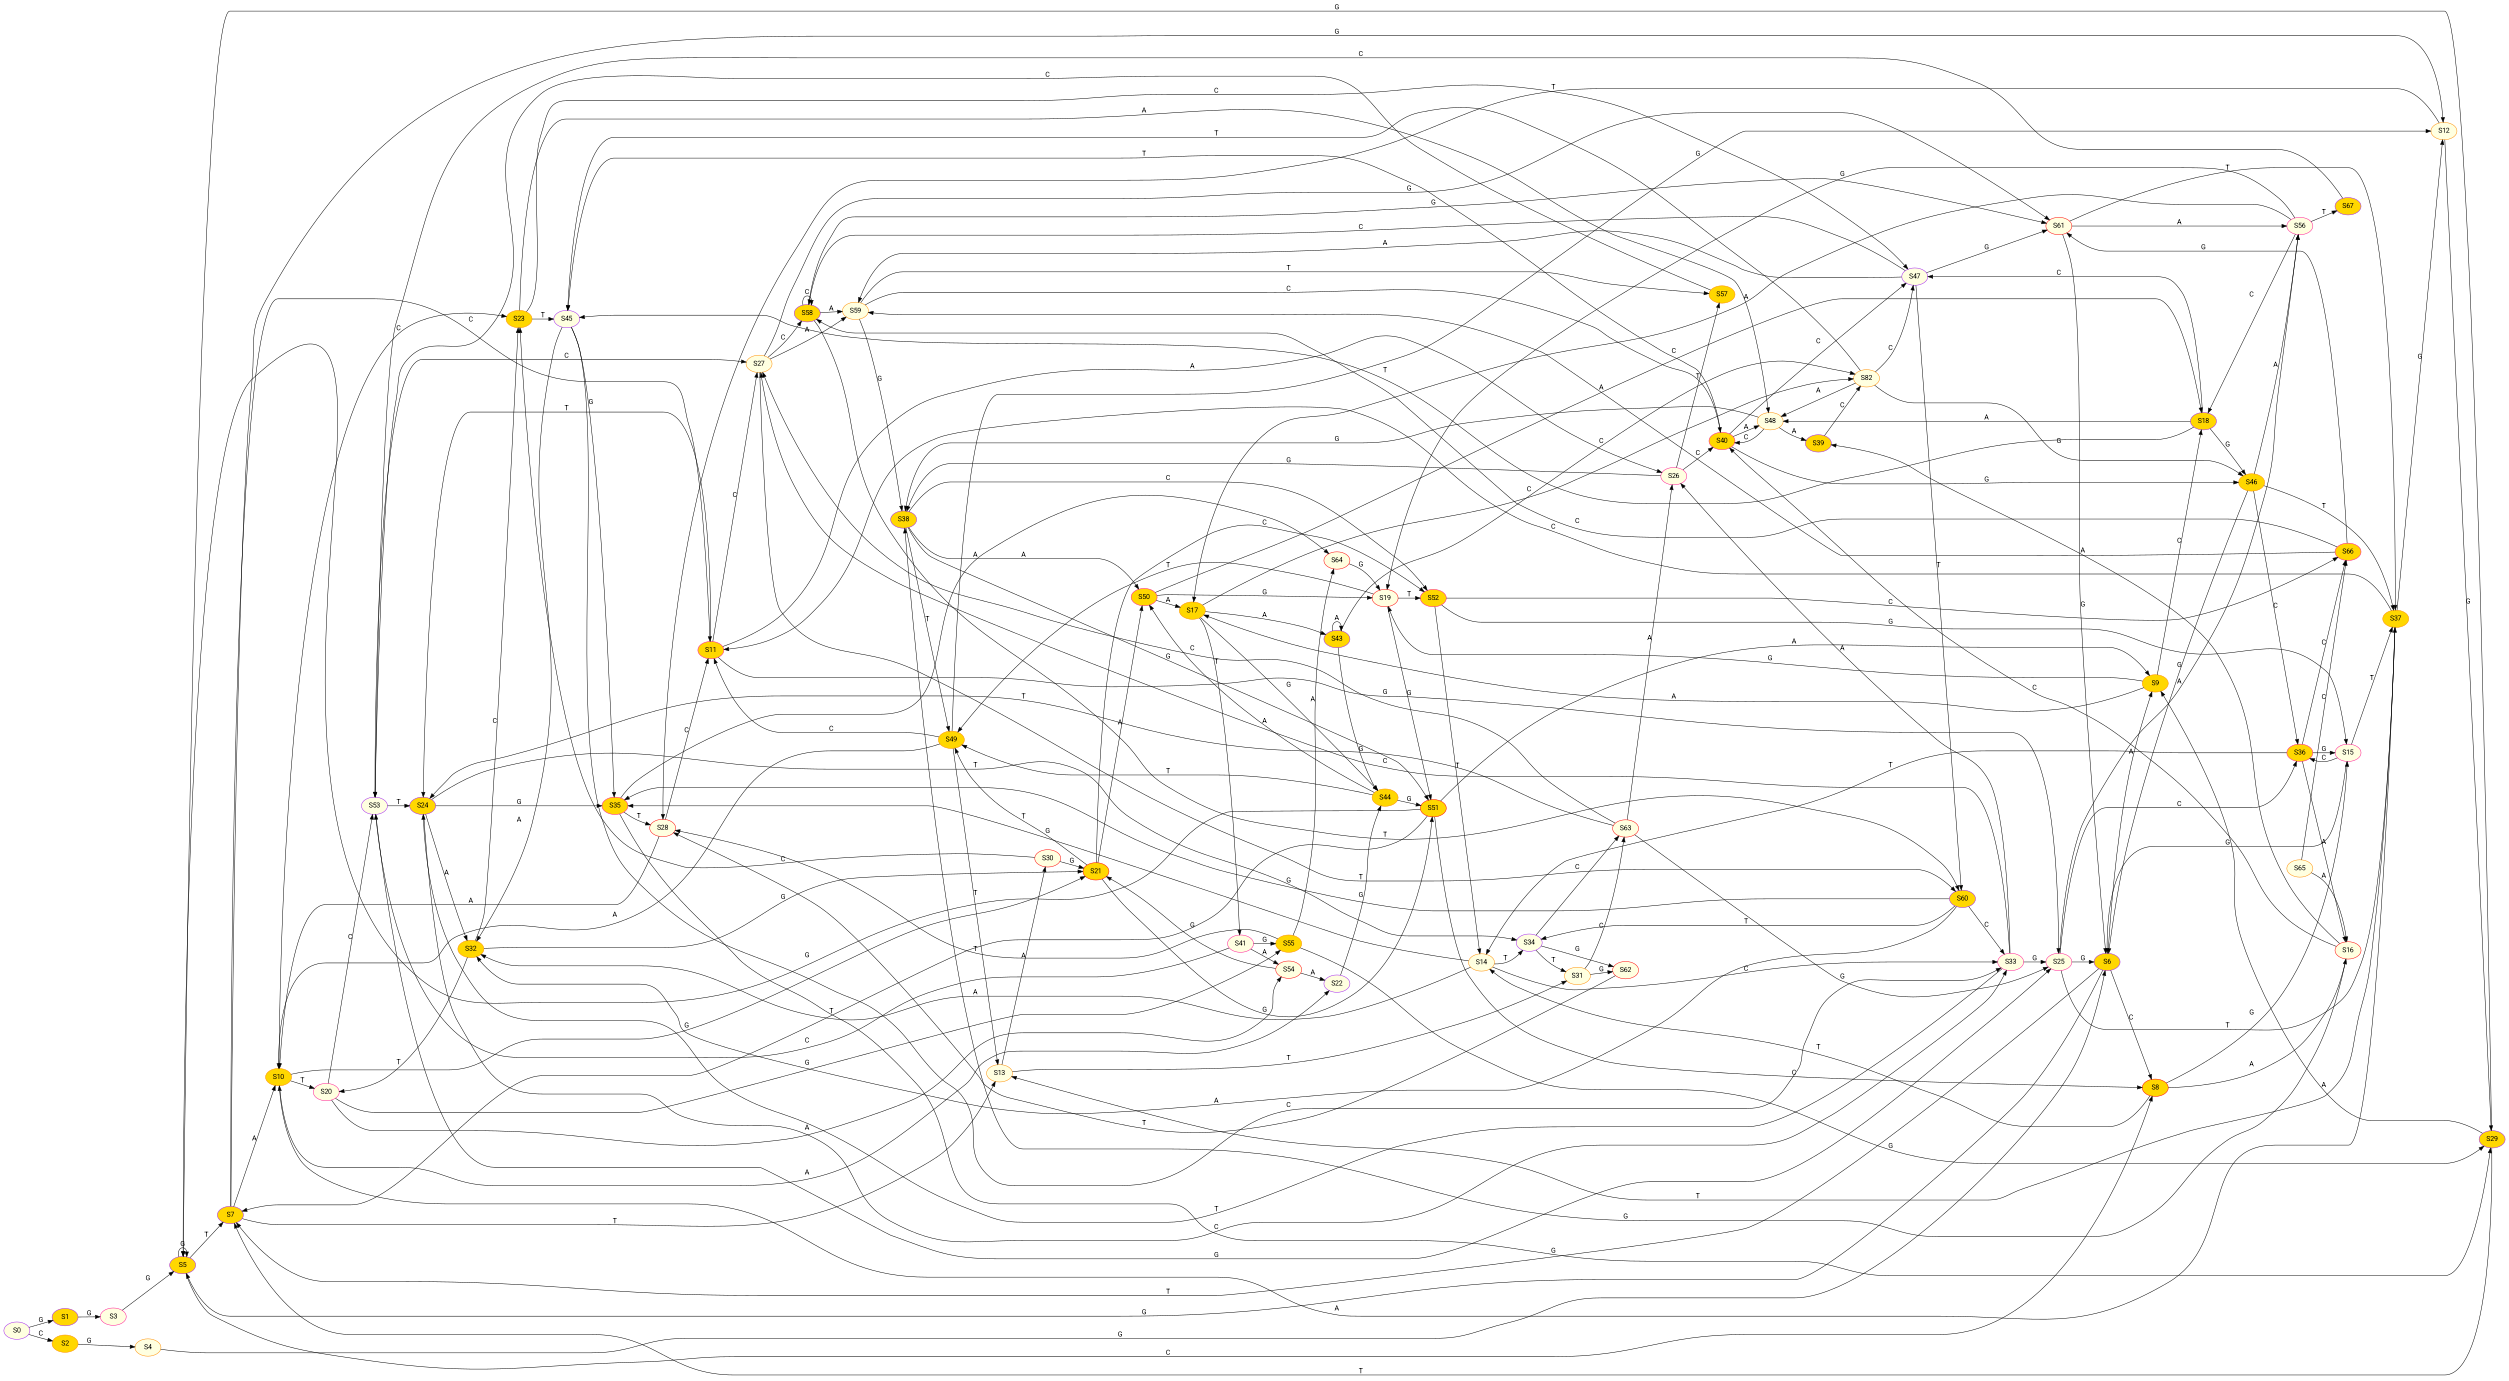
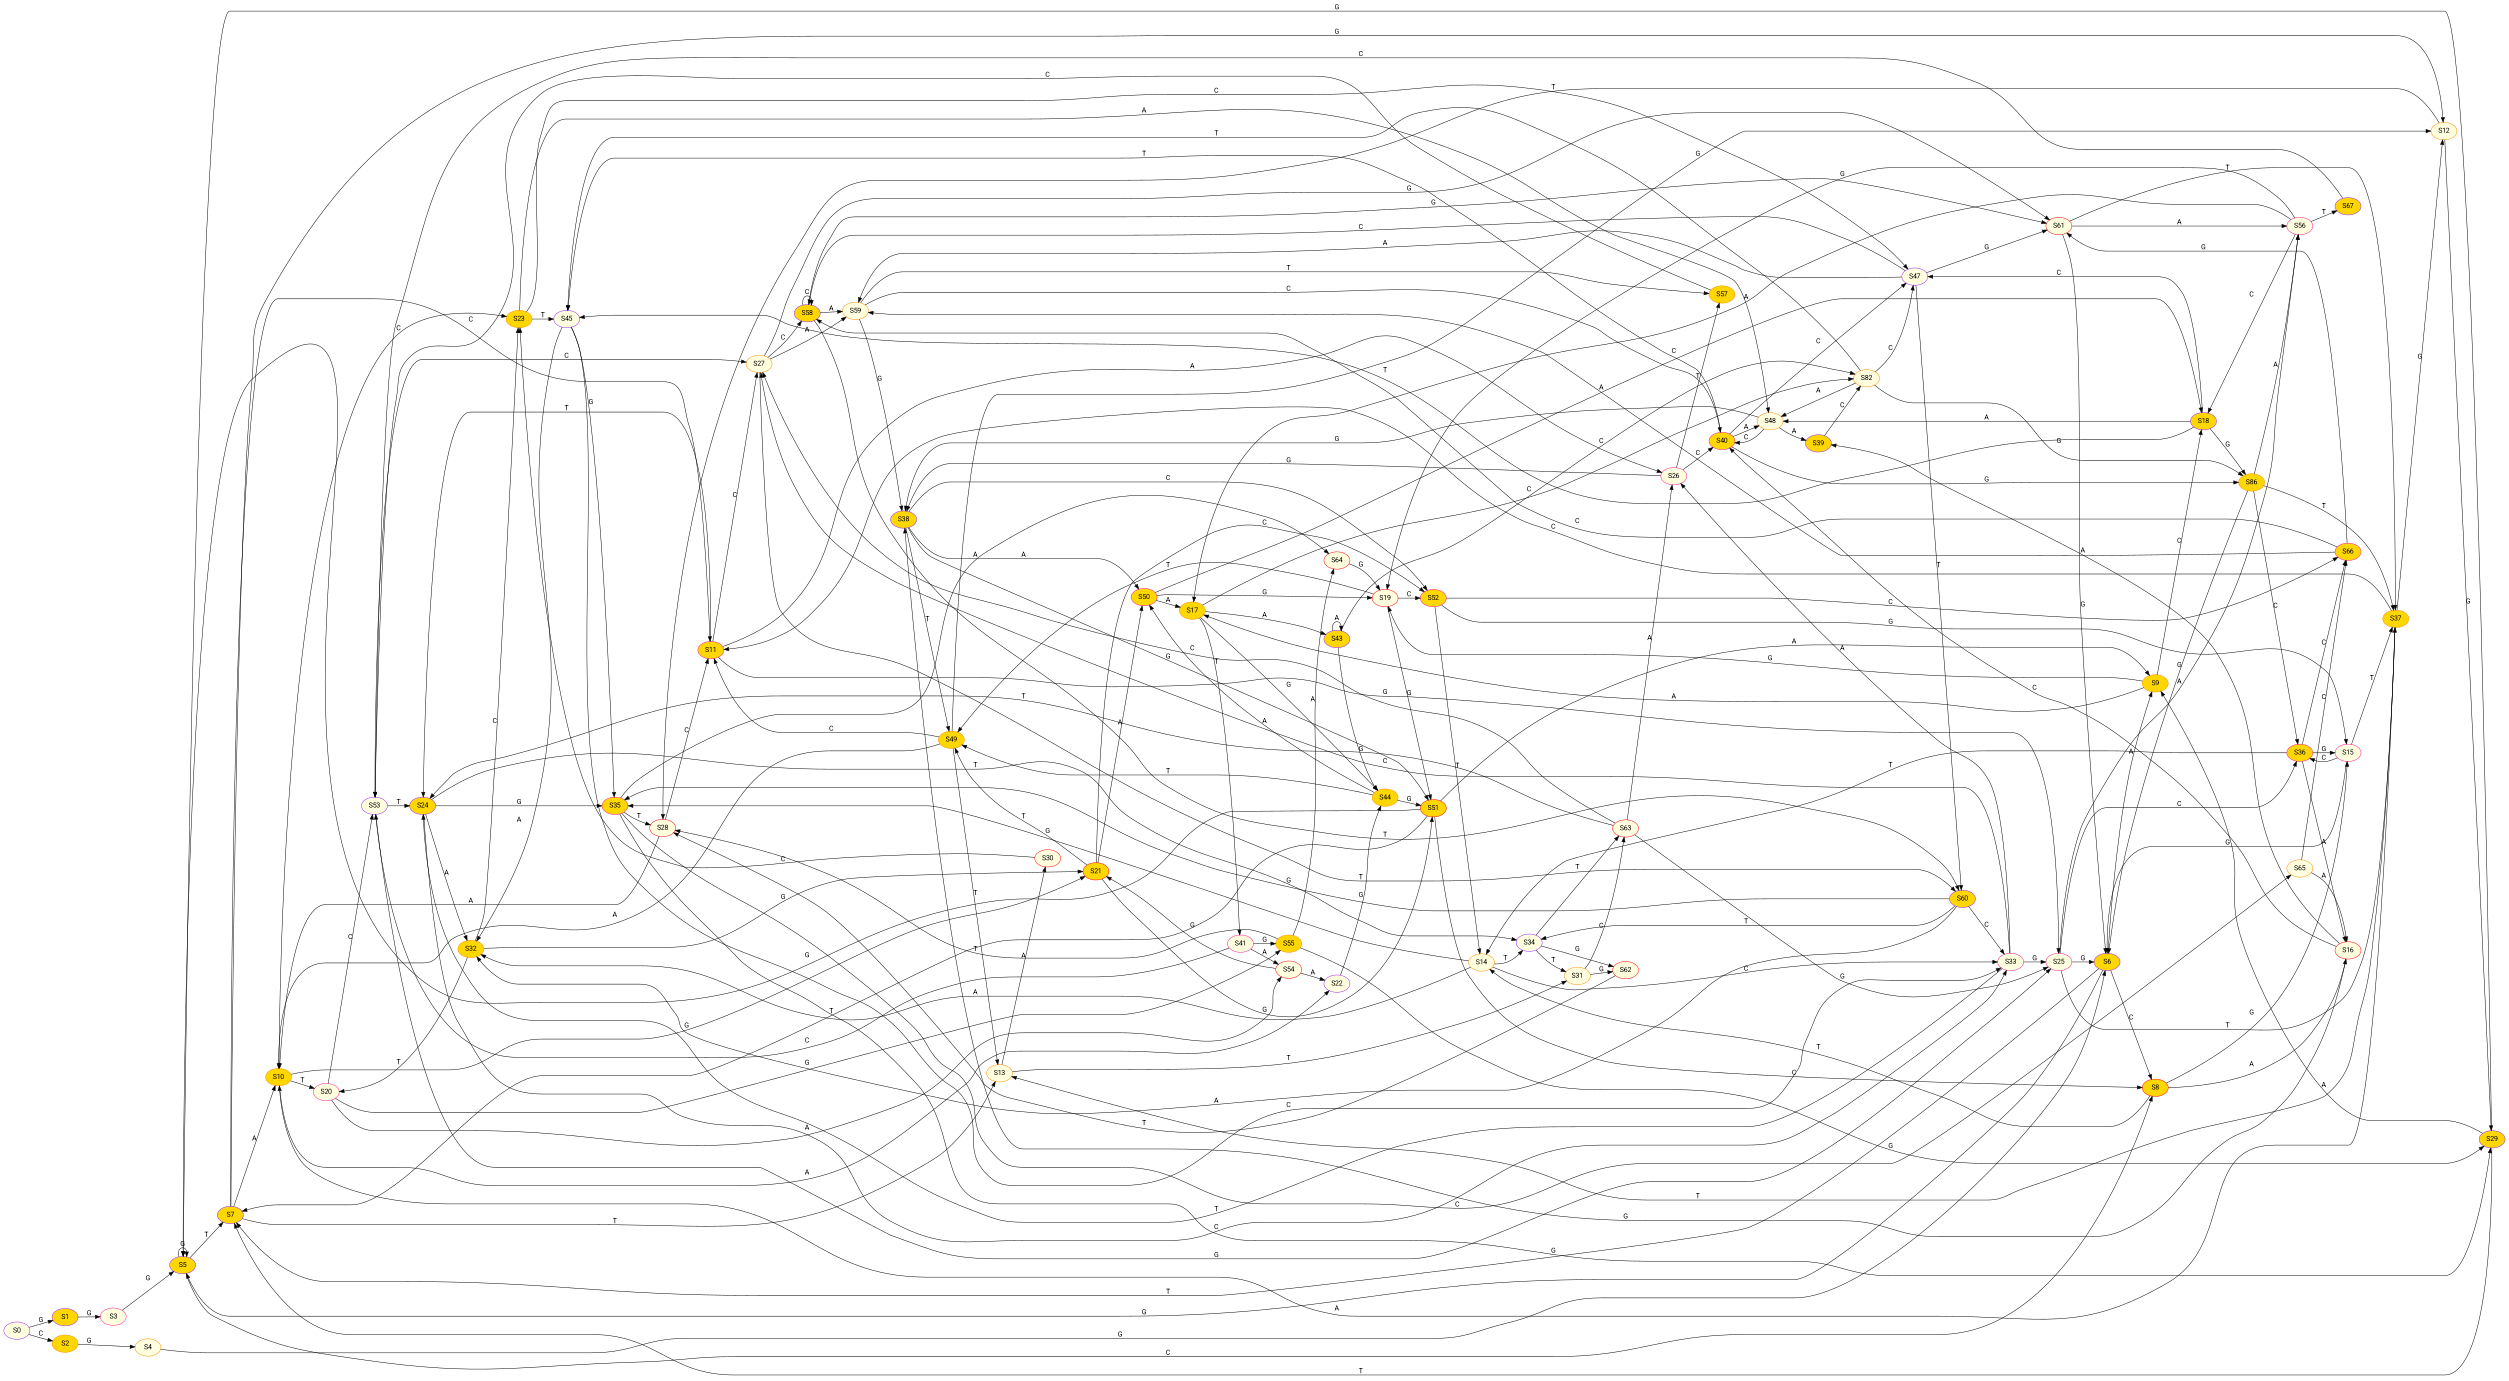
(2252, 482) -> (2252, 482)
(1409, 594) -> (1409, 594)
(1070, 864) -> none
(1577, 867) -> (1577, 867)
none -> (1426, 1207)
